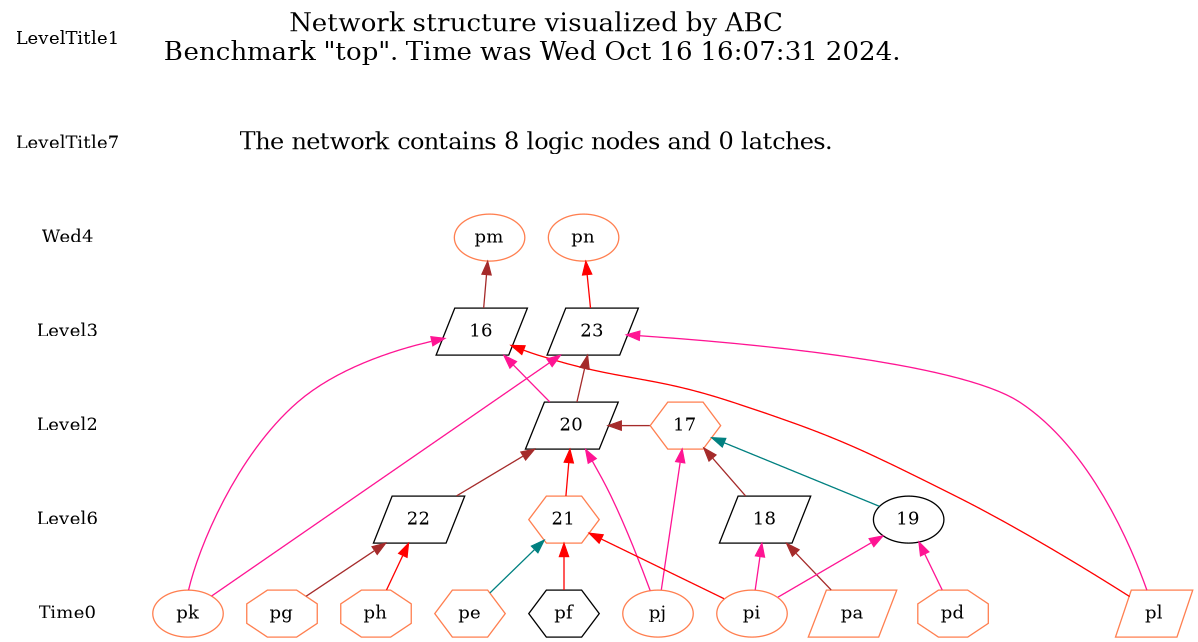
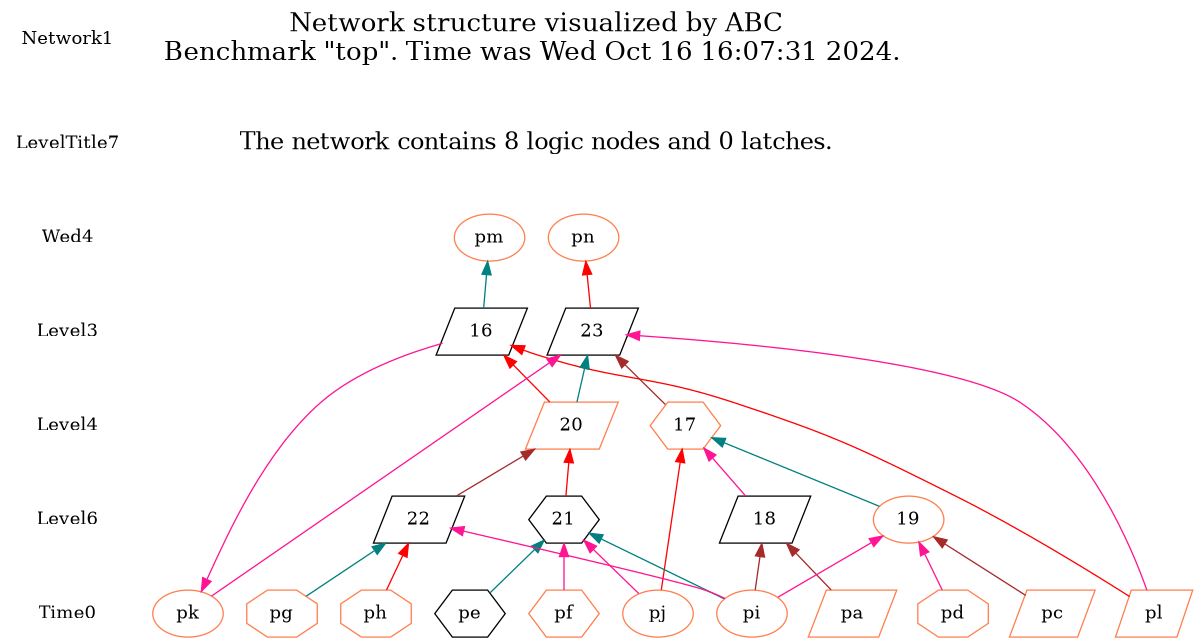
(68, 39) -> (68, 39)
(485, 291) -> (485, 291)
(532, 384) -> (532, 384)
(581, 385) -> (581, 385)
(68, 426) -> (68, 426)
(572, 426) -> (572, 426)
(636, 426) -> (650, 390)
(273, 428) -> (295, 429)
(729, 477) -> (729, 477)
(564, 520) -> (564, 520)
(909, 520) -> (909, 520)
(624, 525) -> (622, 577)
(671, 526) -> (671, 526)
none -> (589, 561)
(657, 566) -> (657, 566)
(564, 573) -> (564, 573)
(758, 573) -> (758, 573)
(340, 574) -> (340, 574)
(470, 614) -> (470, 614)
(564, 614) -> (564, 614)
none -> (1052, 614)
